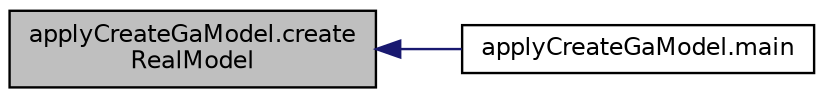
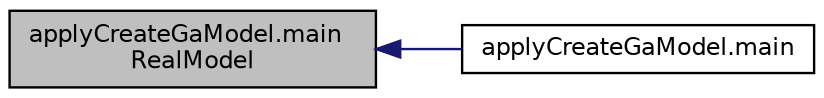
(193, 49) -> (193, 49)
